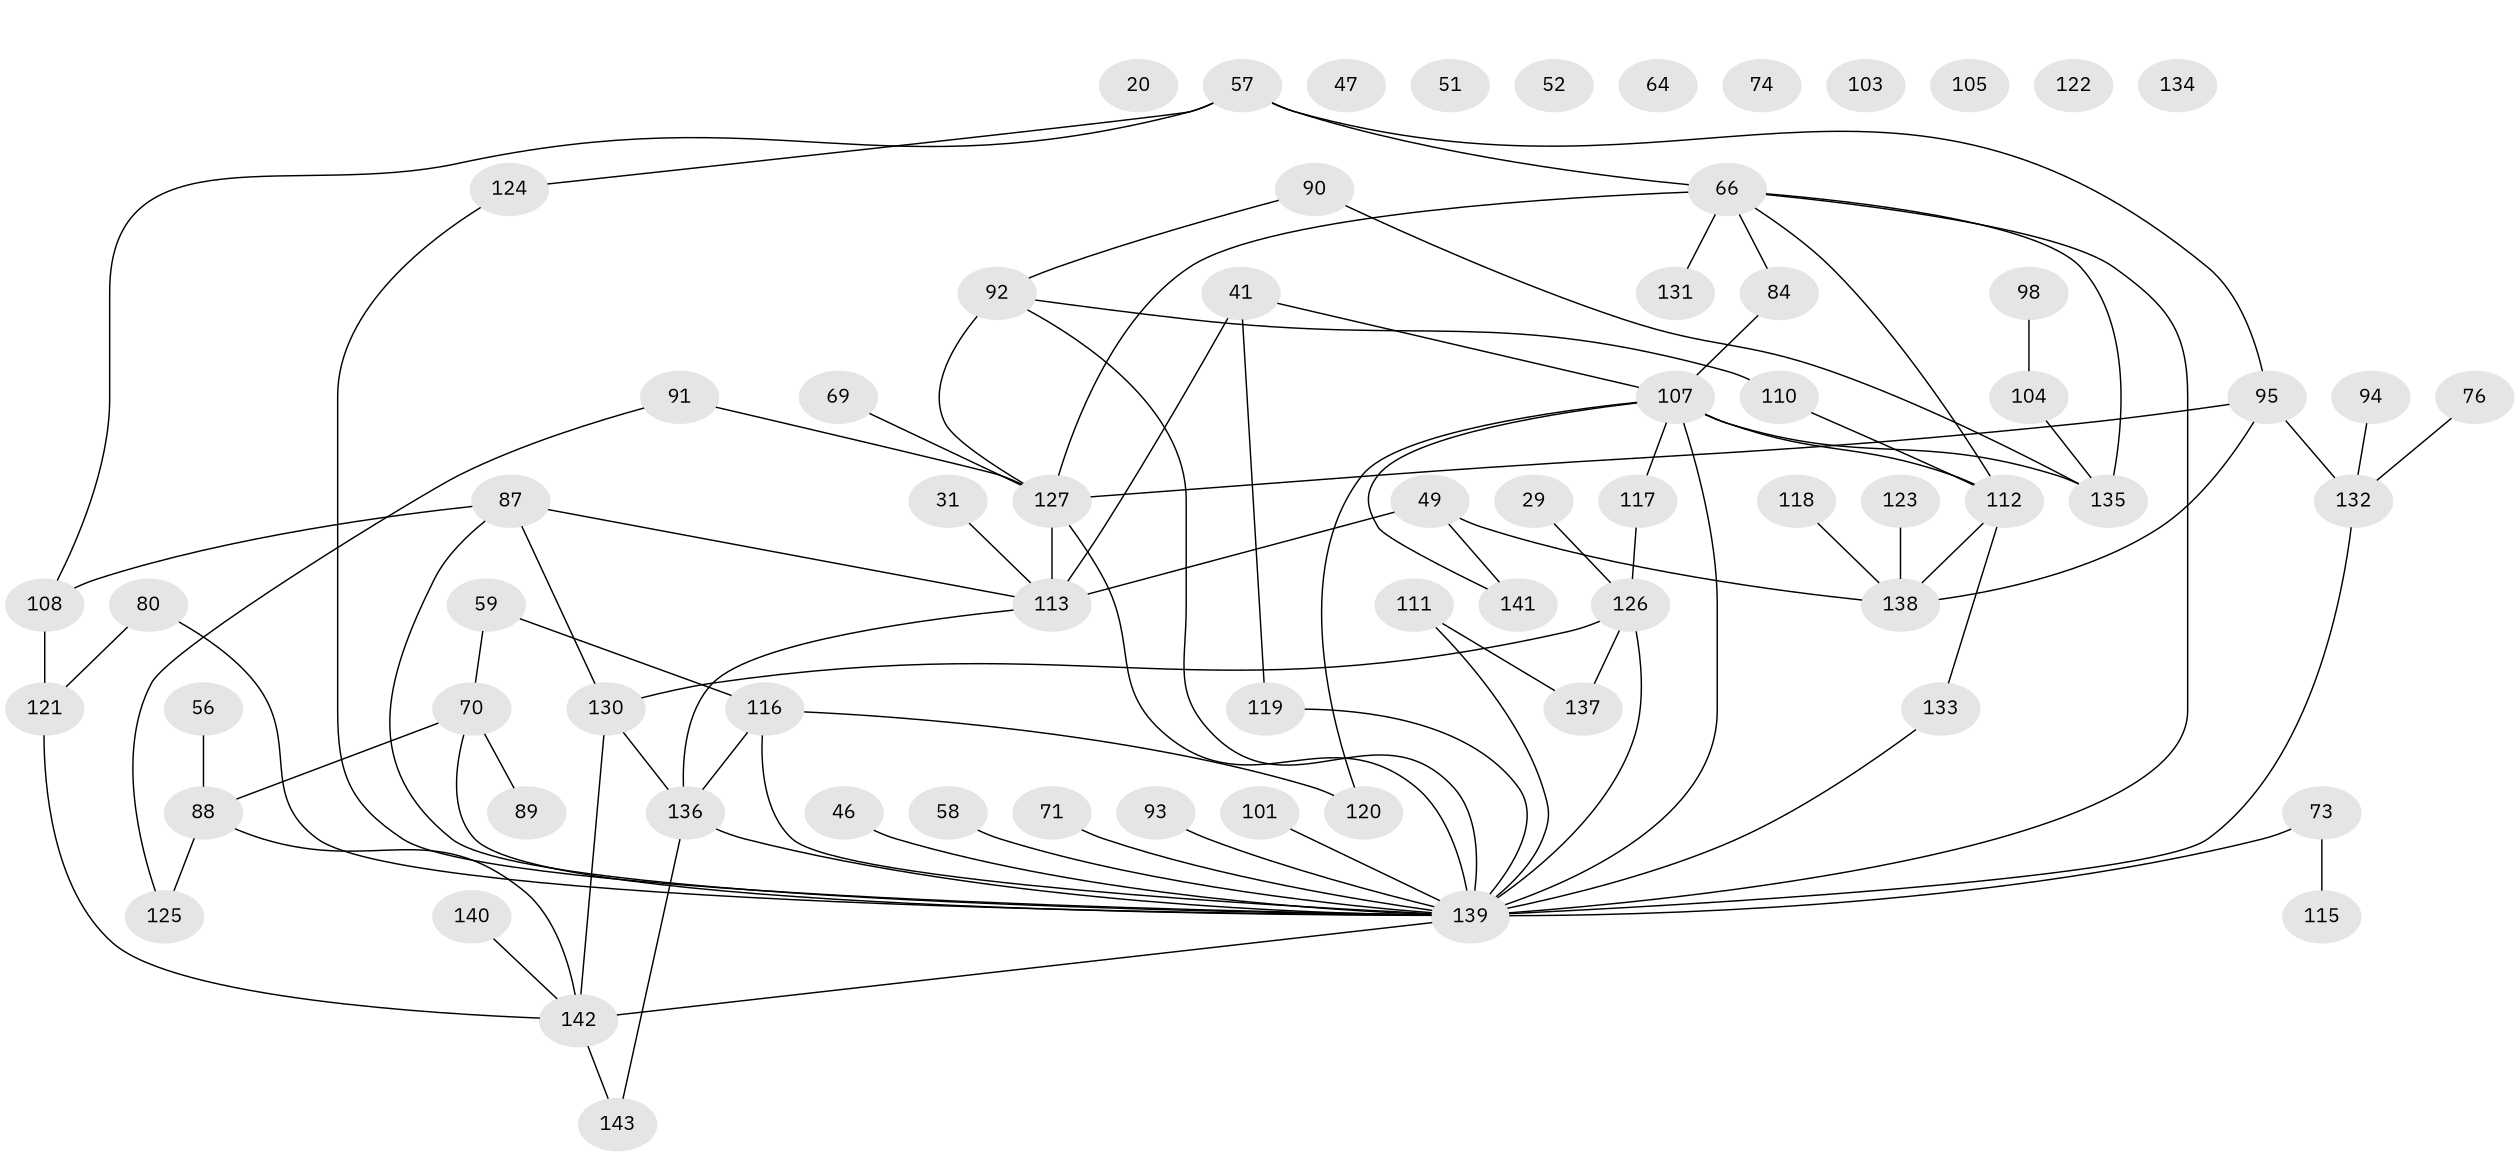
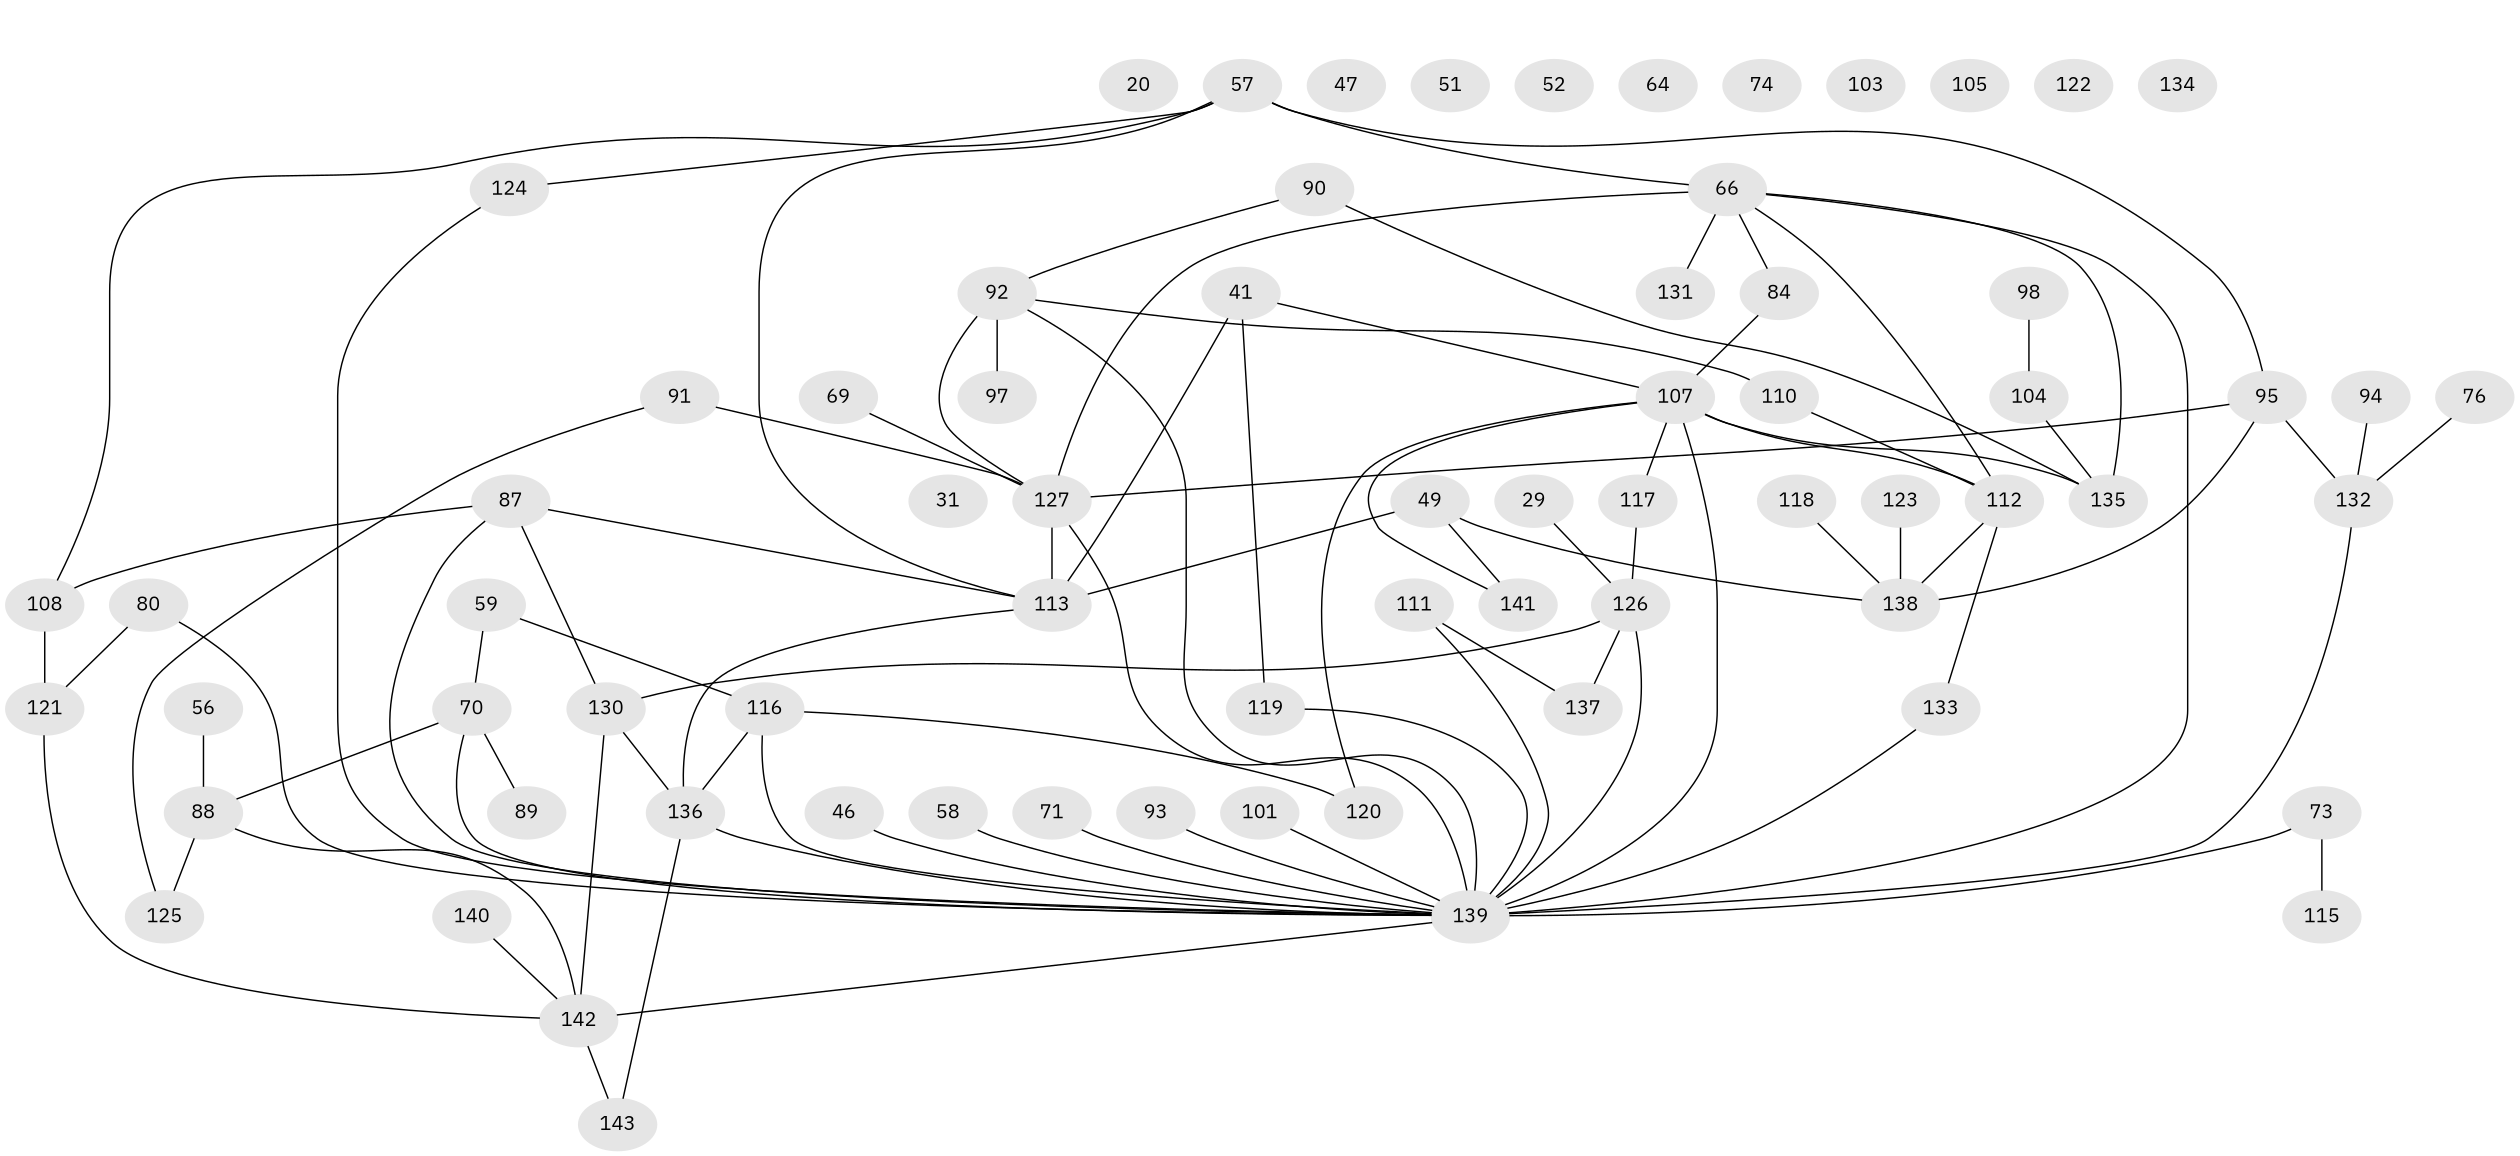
none -> (997, 397)
(1000, 553) -> (766, 249)
